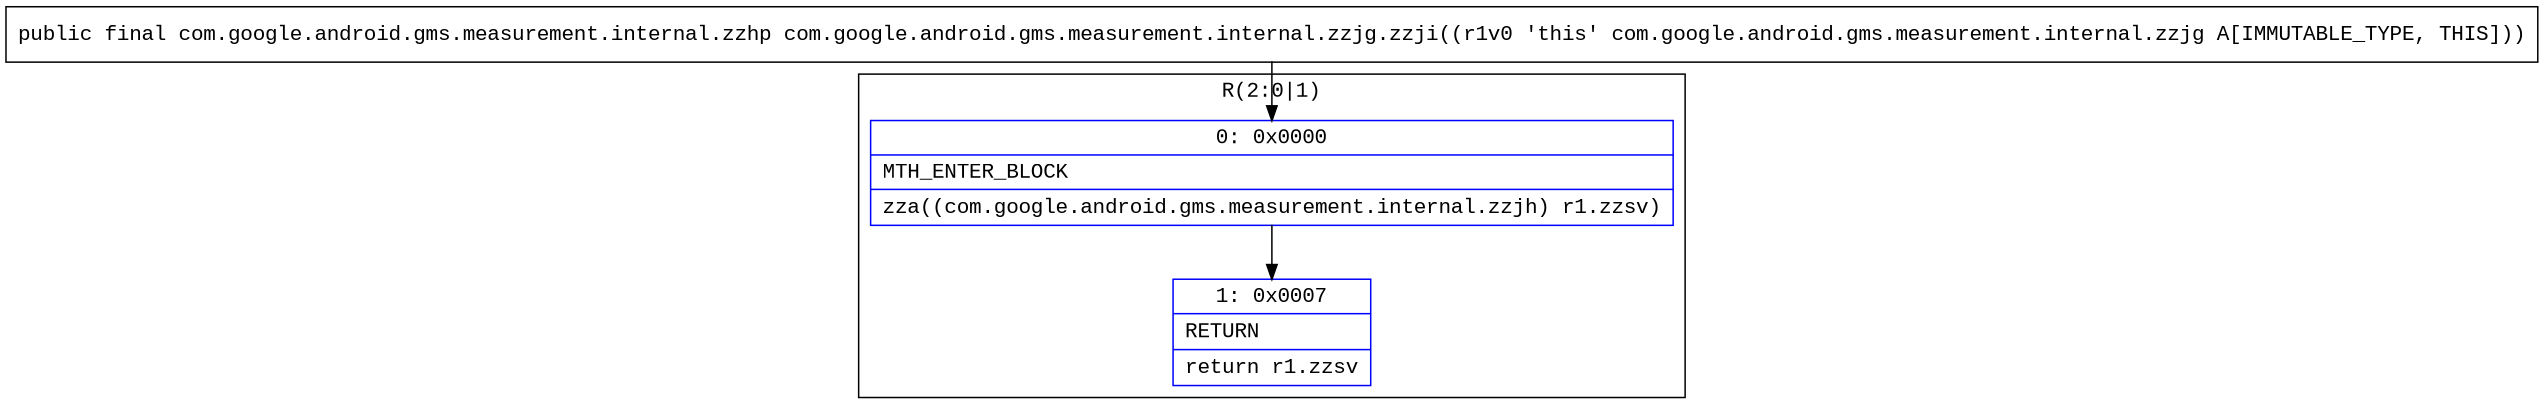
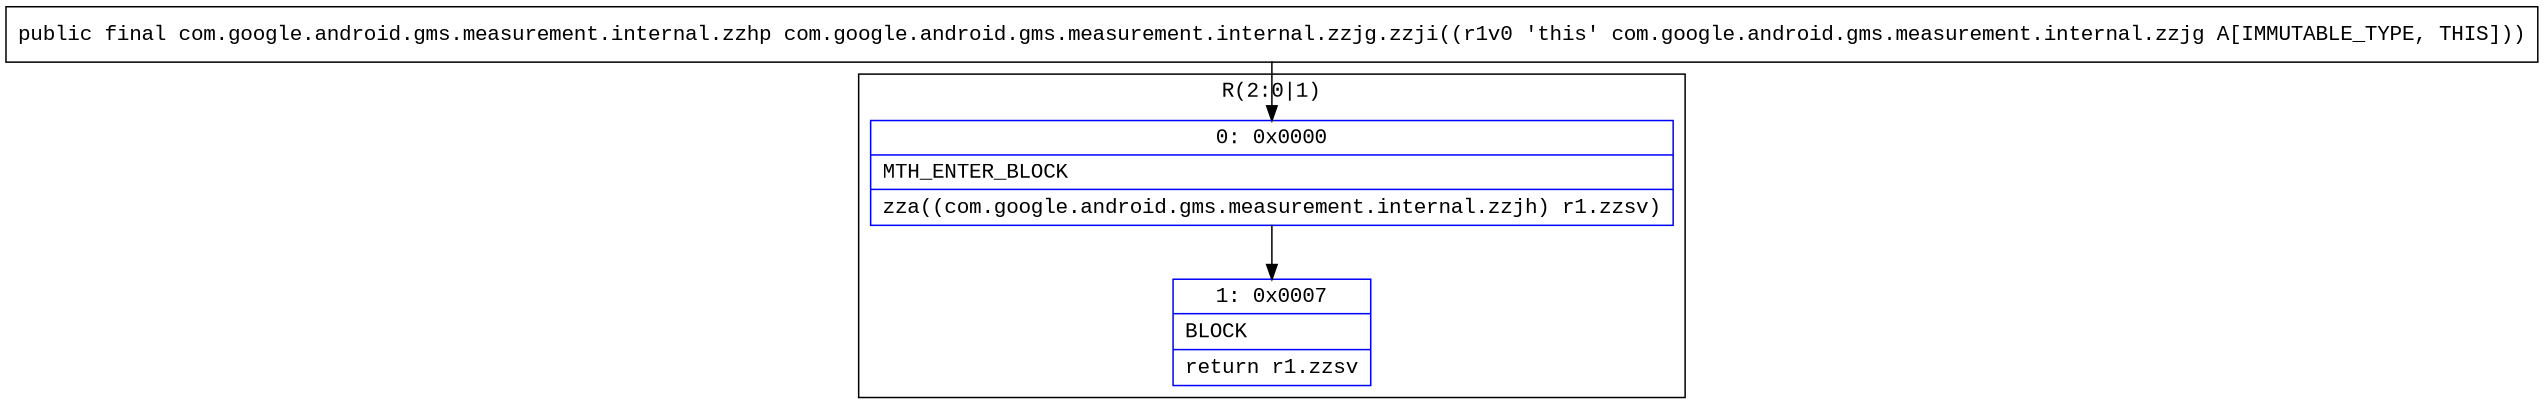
(1222, 331) -> (1216, 331)
